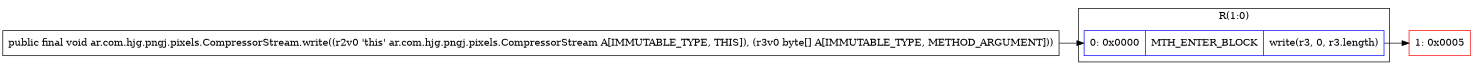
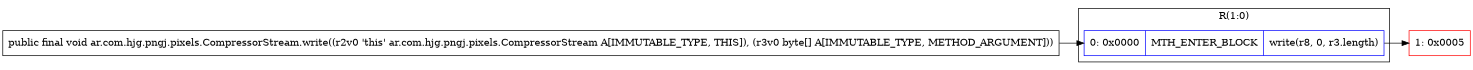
(1324, 43) -> (1324, 43)
